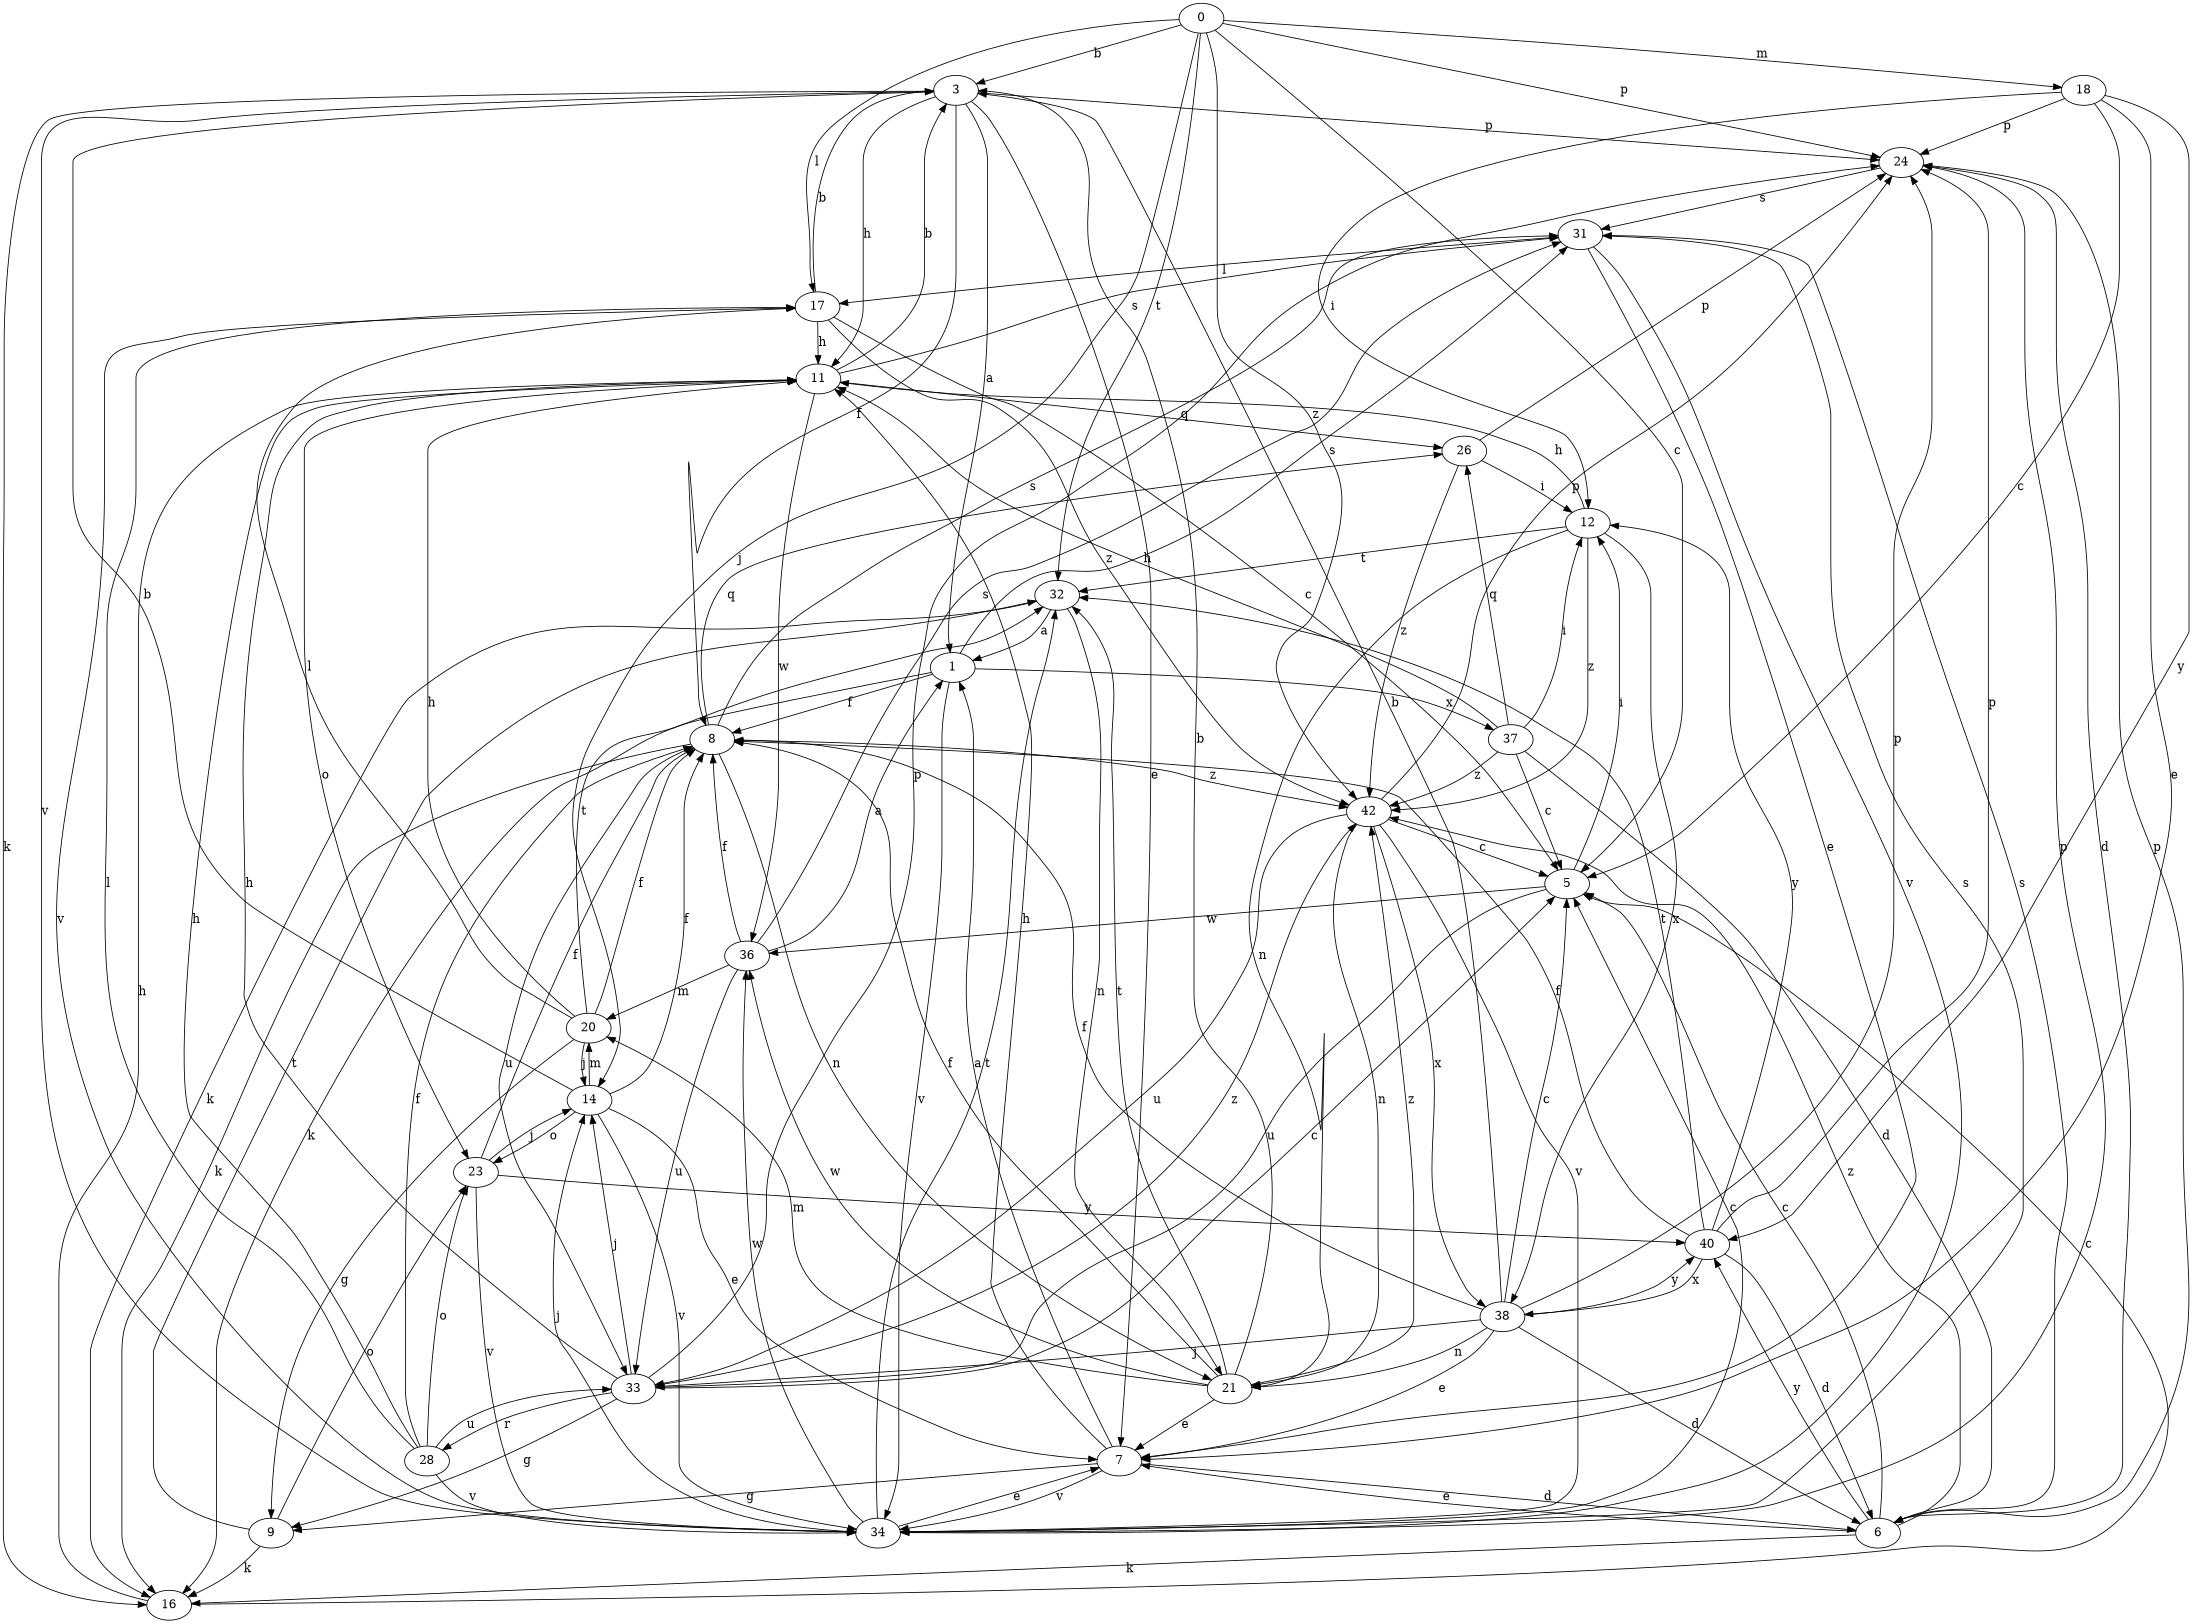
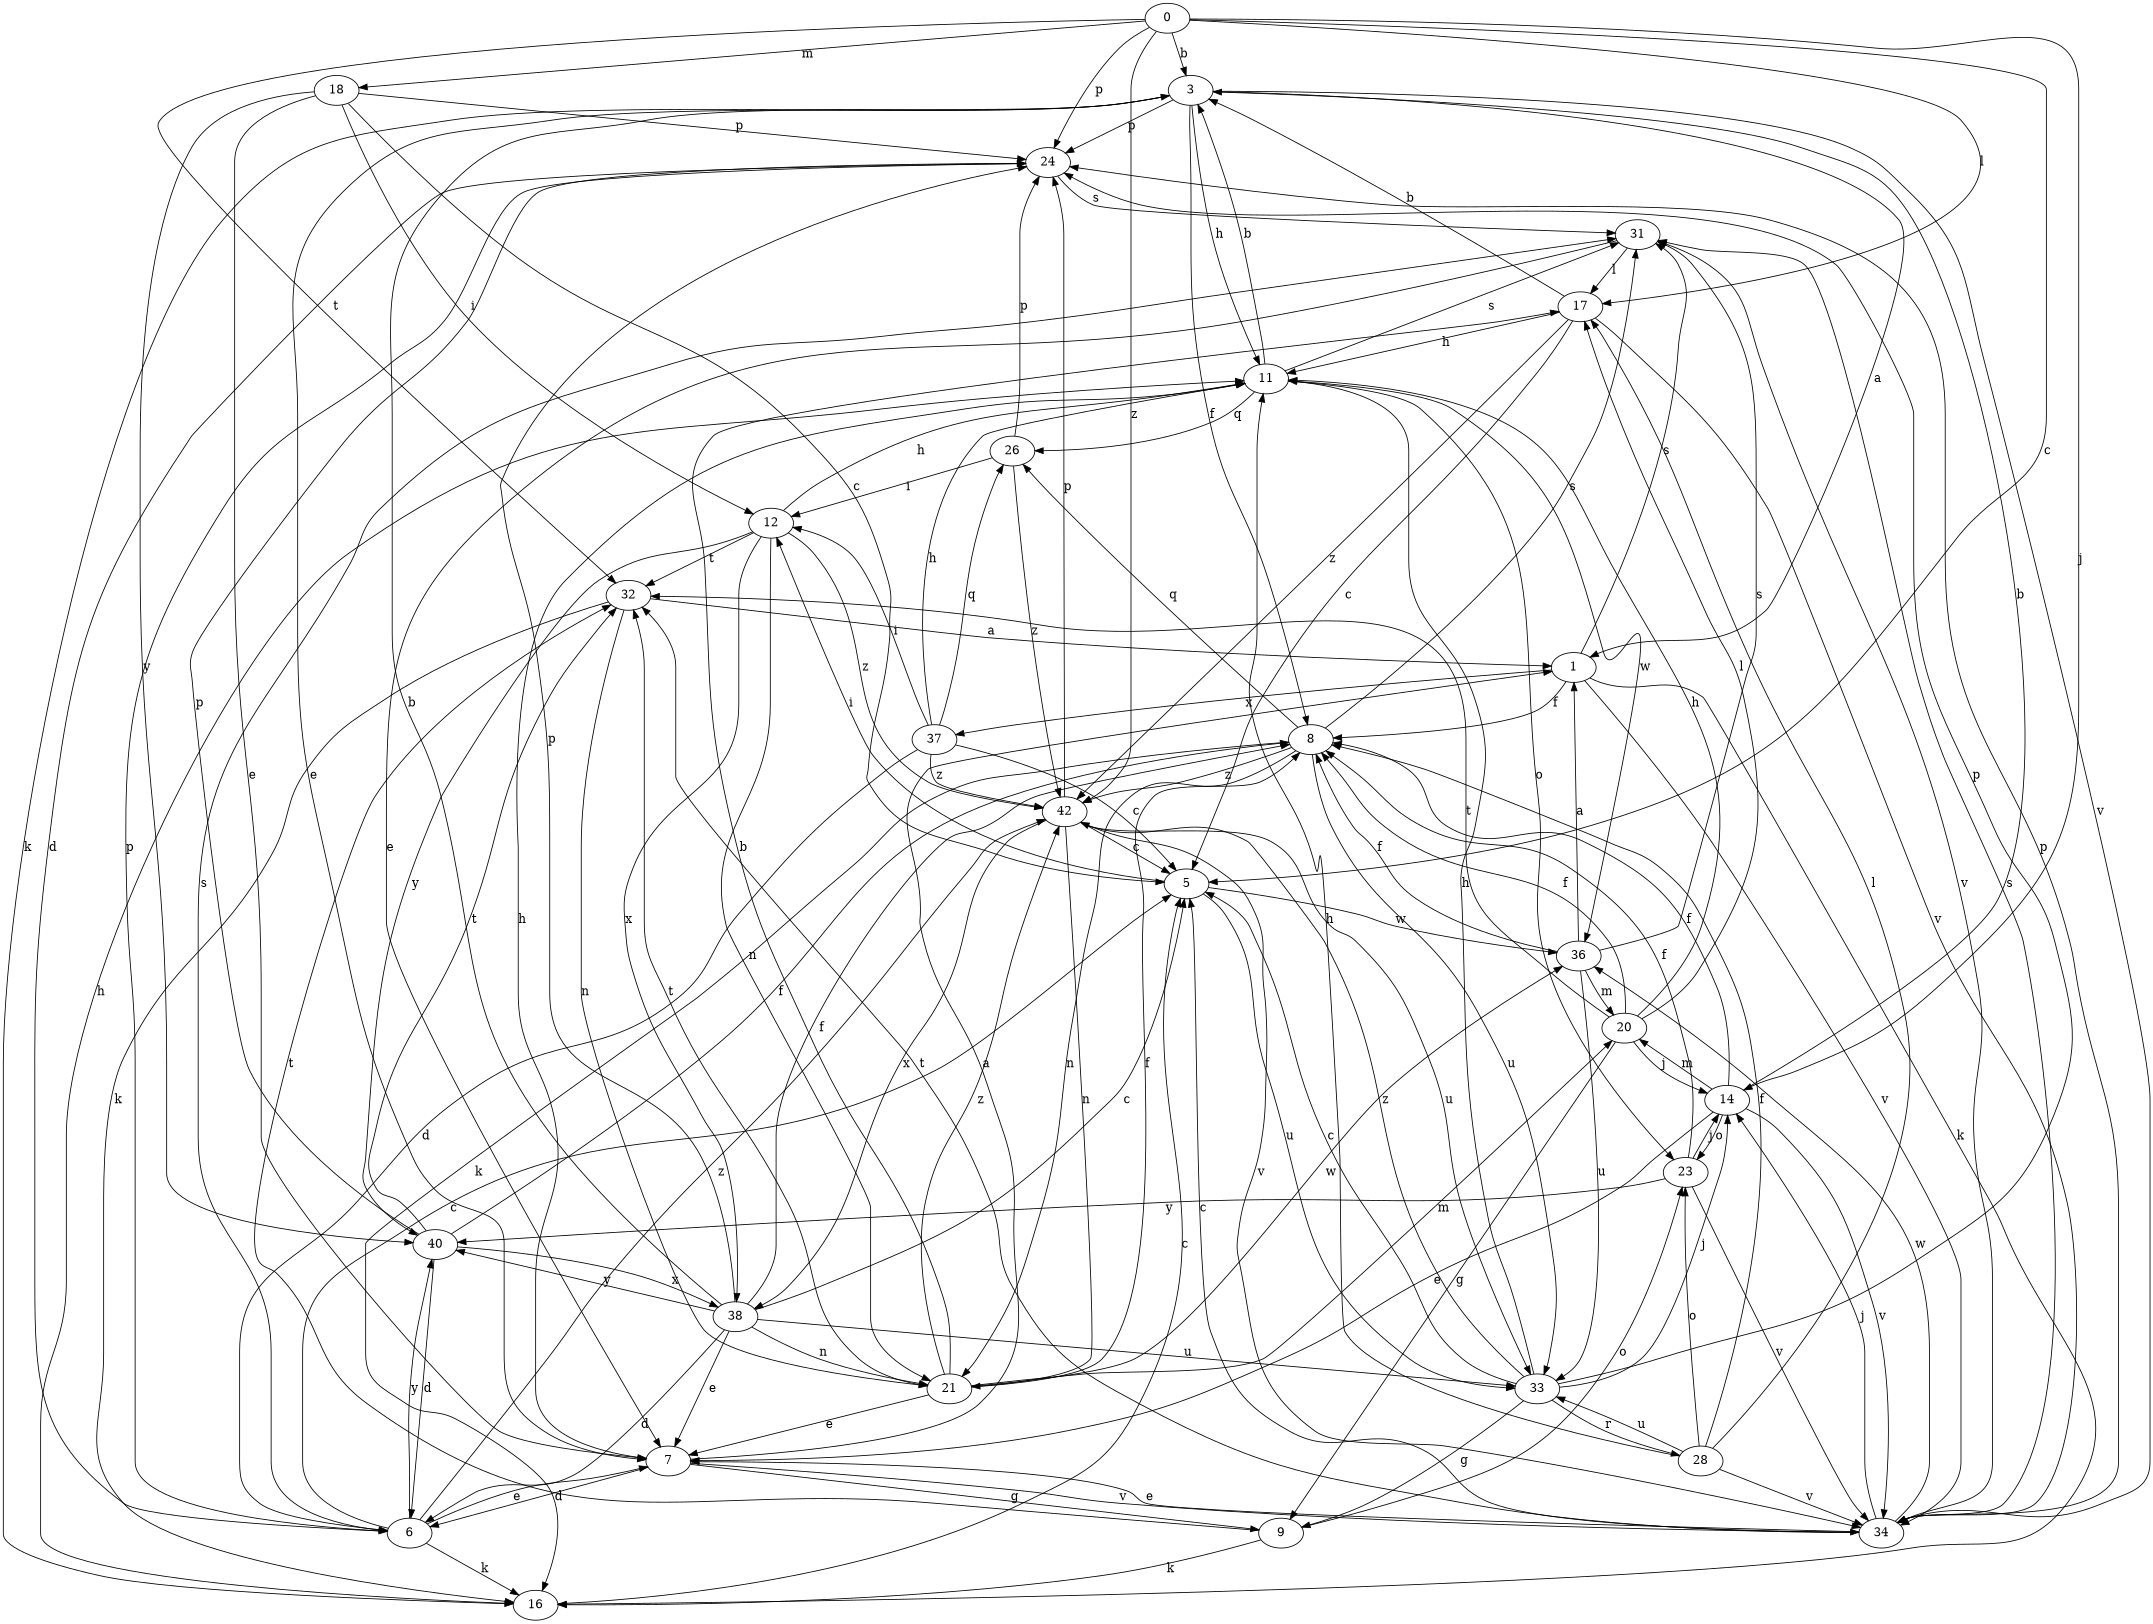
(1196, 704) -> (695, 504)
(1779, 842) -> (435, 812)
(1195, 1353) -> (1188, 1353)
